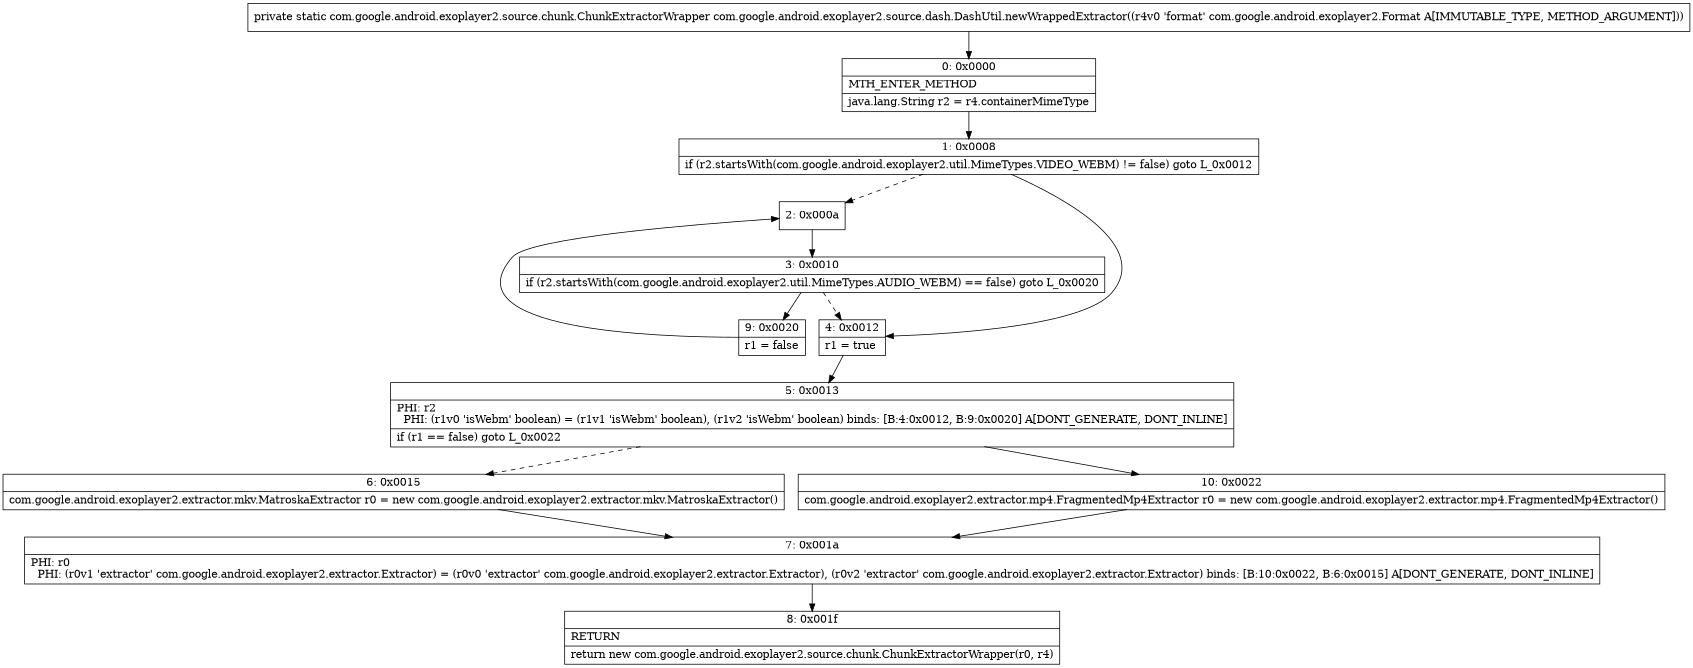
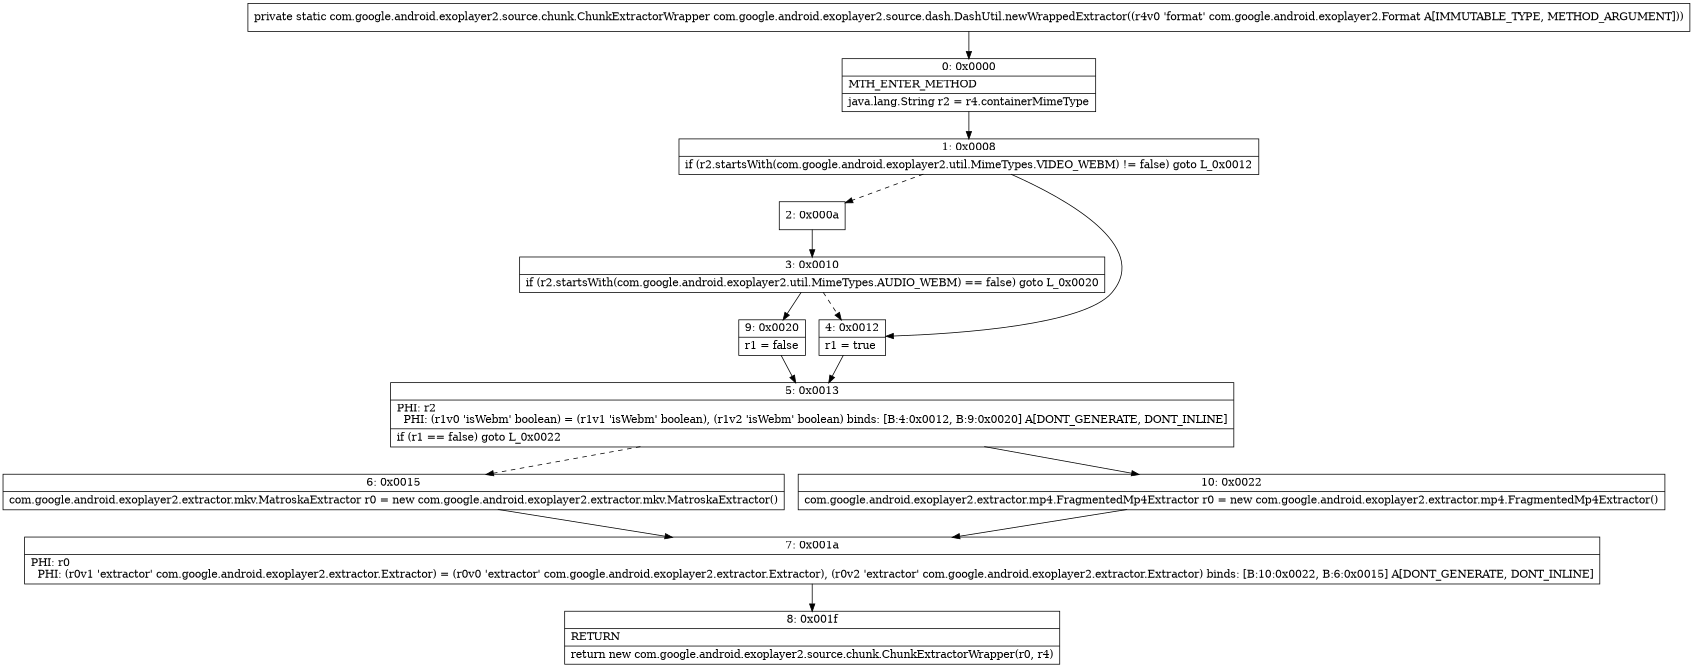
(508, 266) -> (787, 366)
